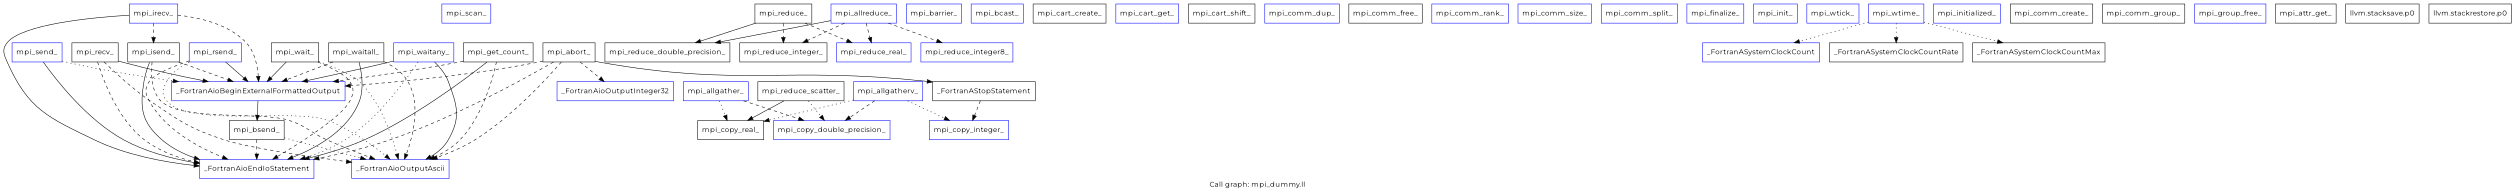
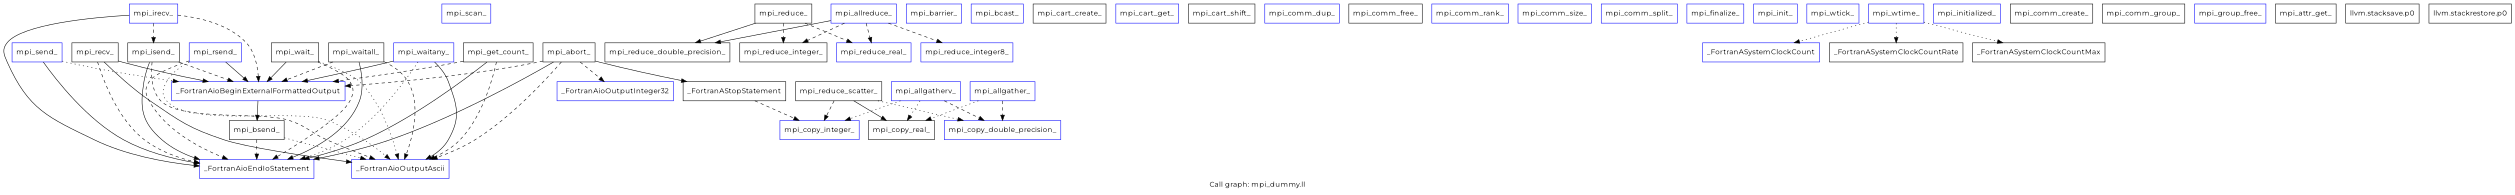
none -> (830, 108)
(440, 120) -> (440, 120)
(215, 137) -> (215, 137)
